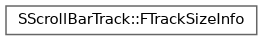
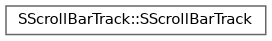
(131, 20) -> (136, 20)
